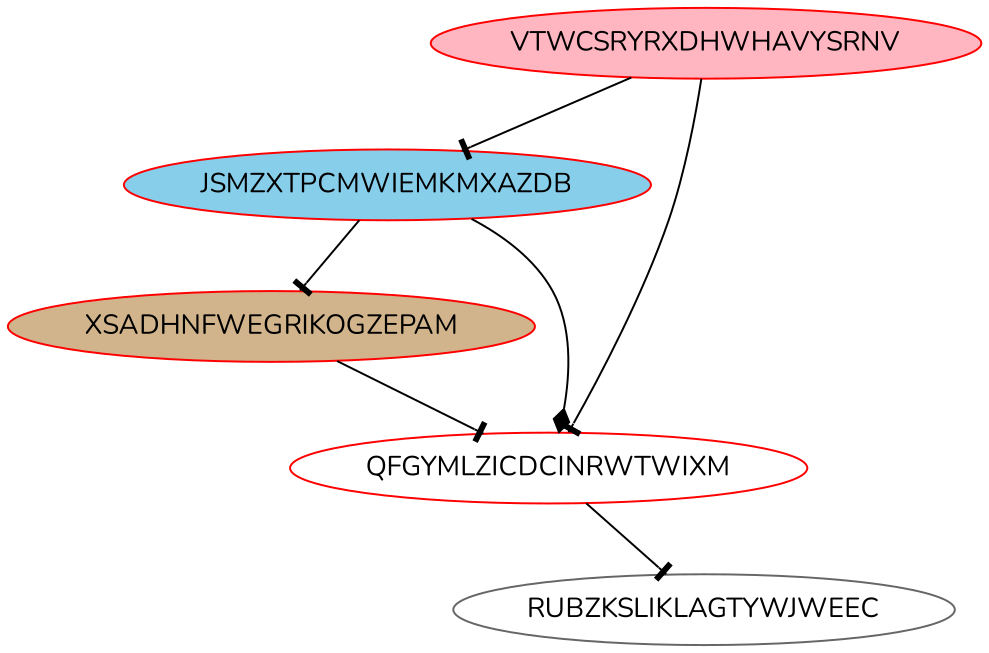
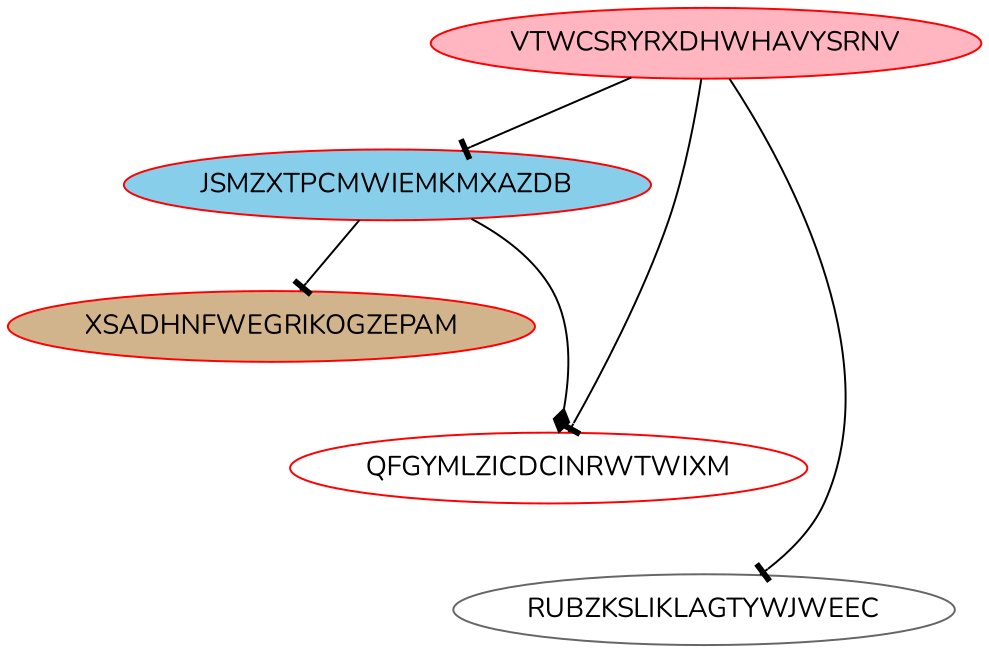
(406, 395) -> none
(622, 535) -> (838, 324)
